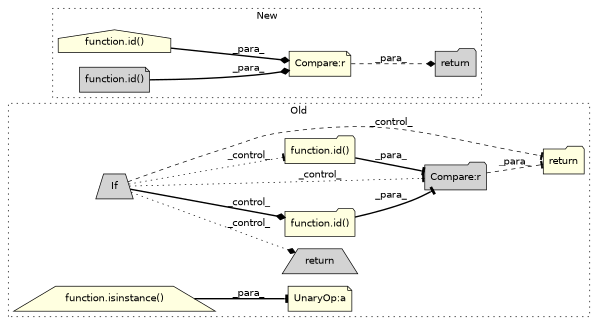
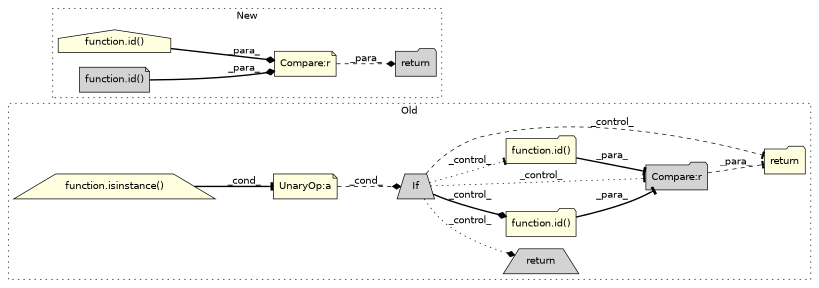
none -> (365, 186)
(249, 294) -> (244, 181)
